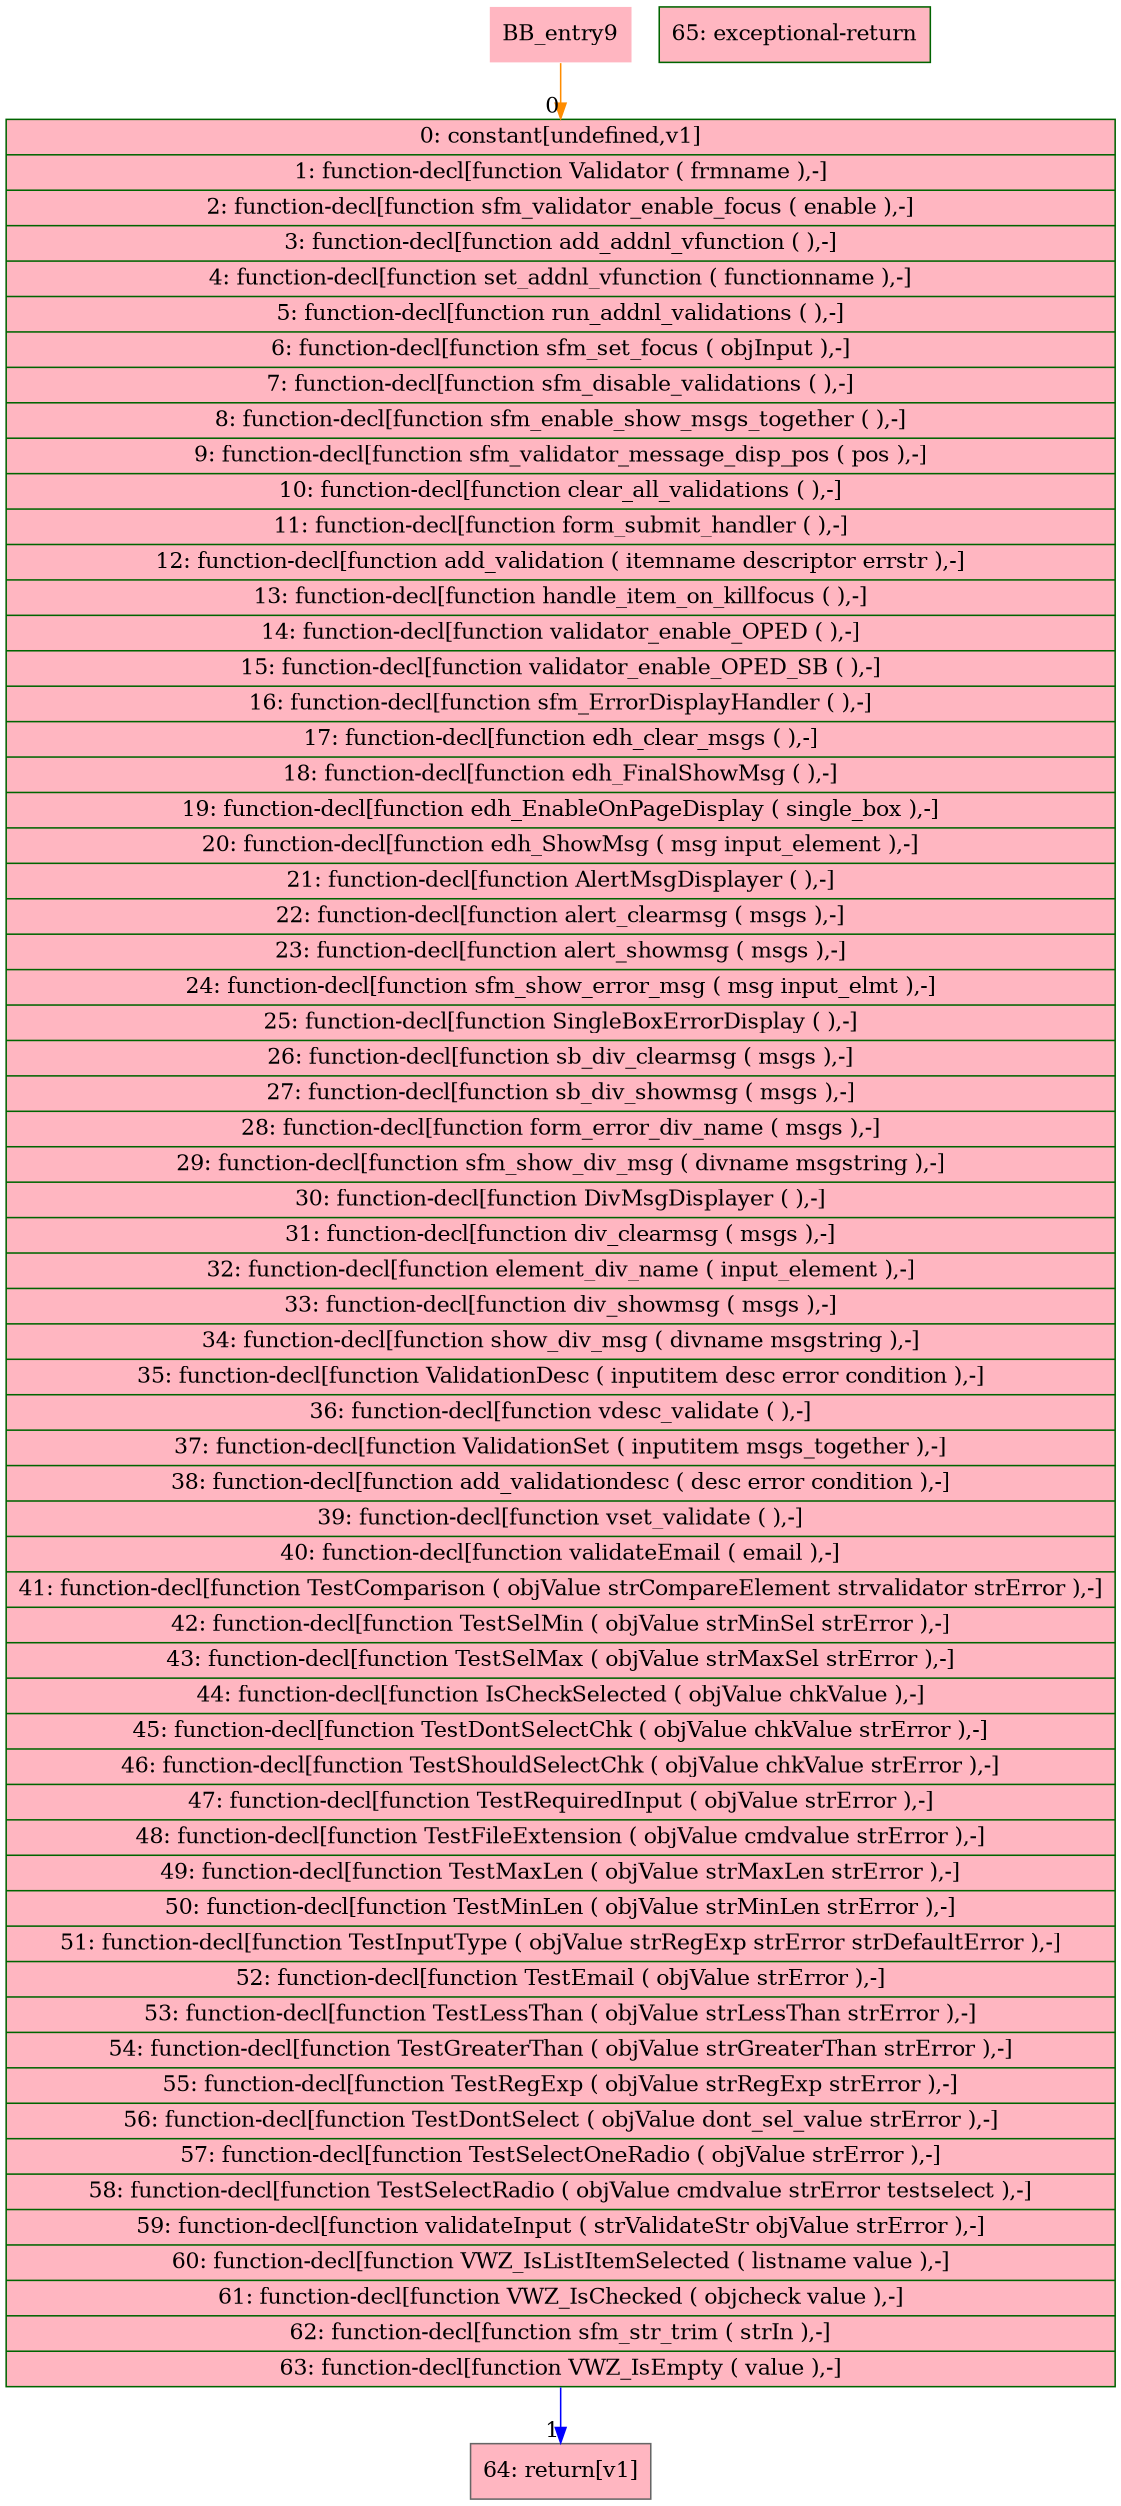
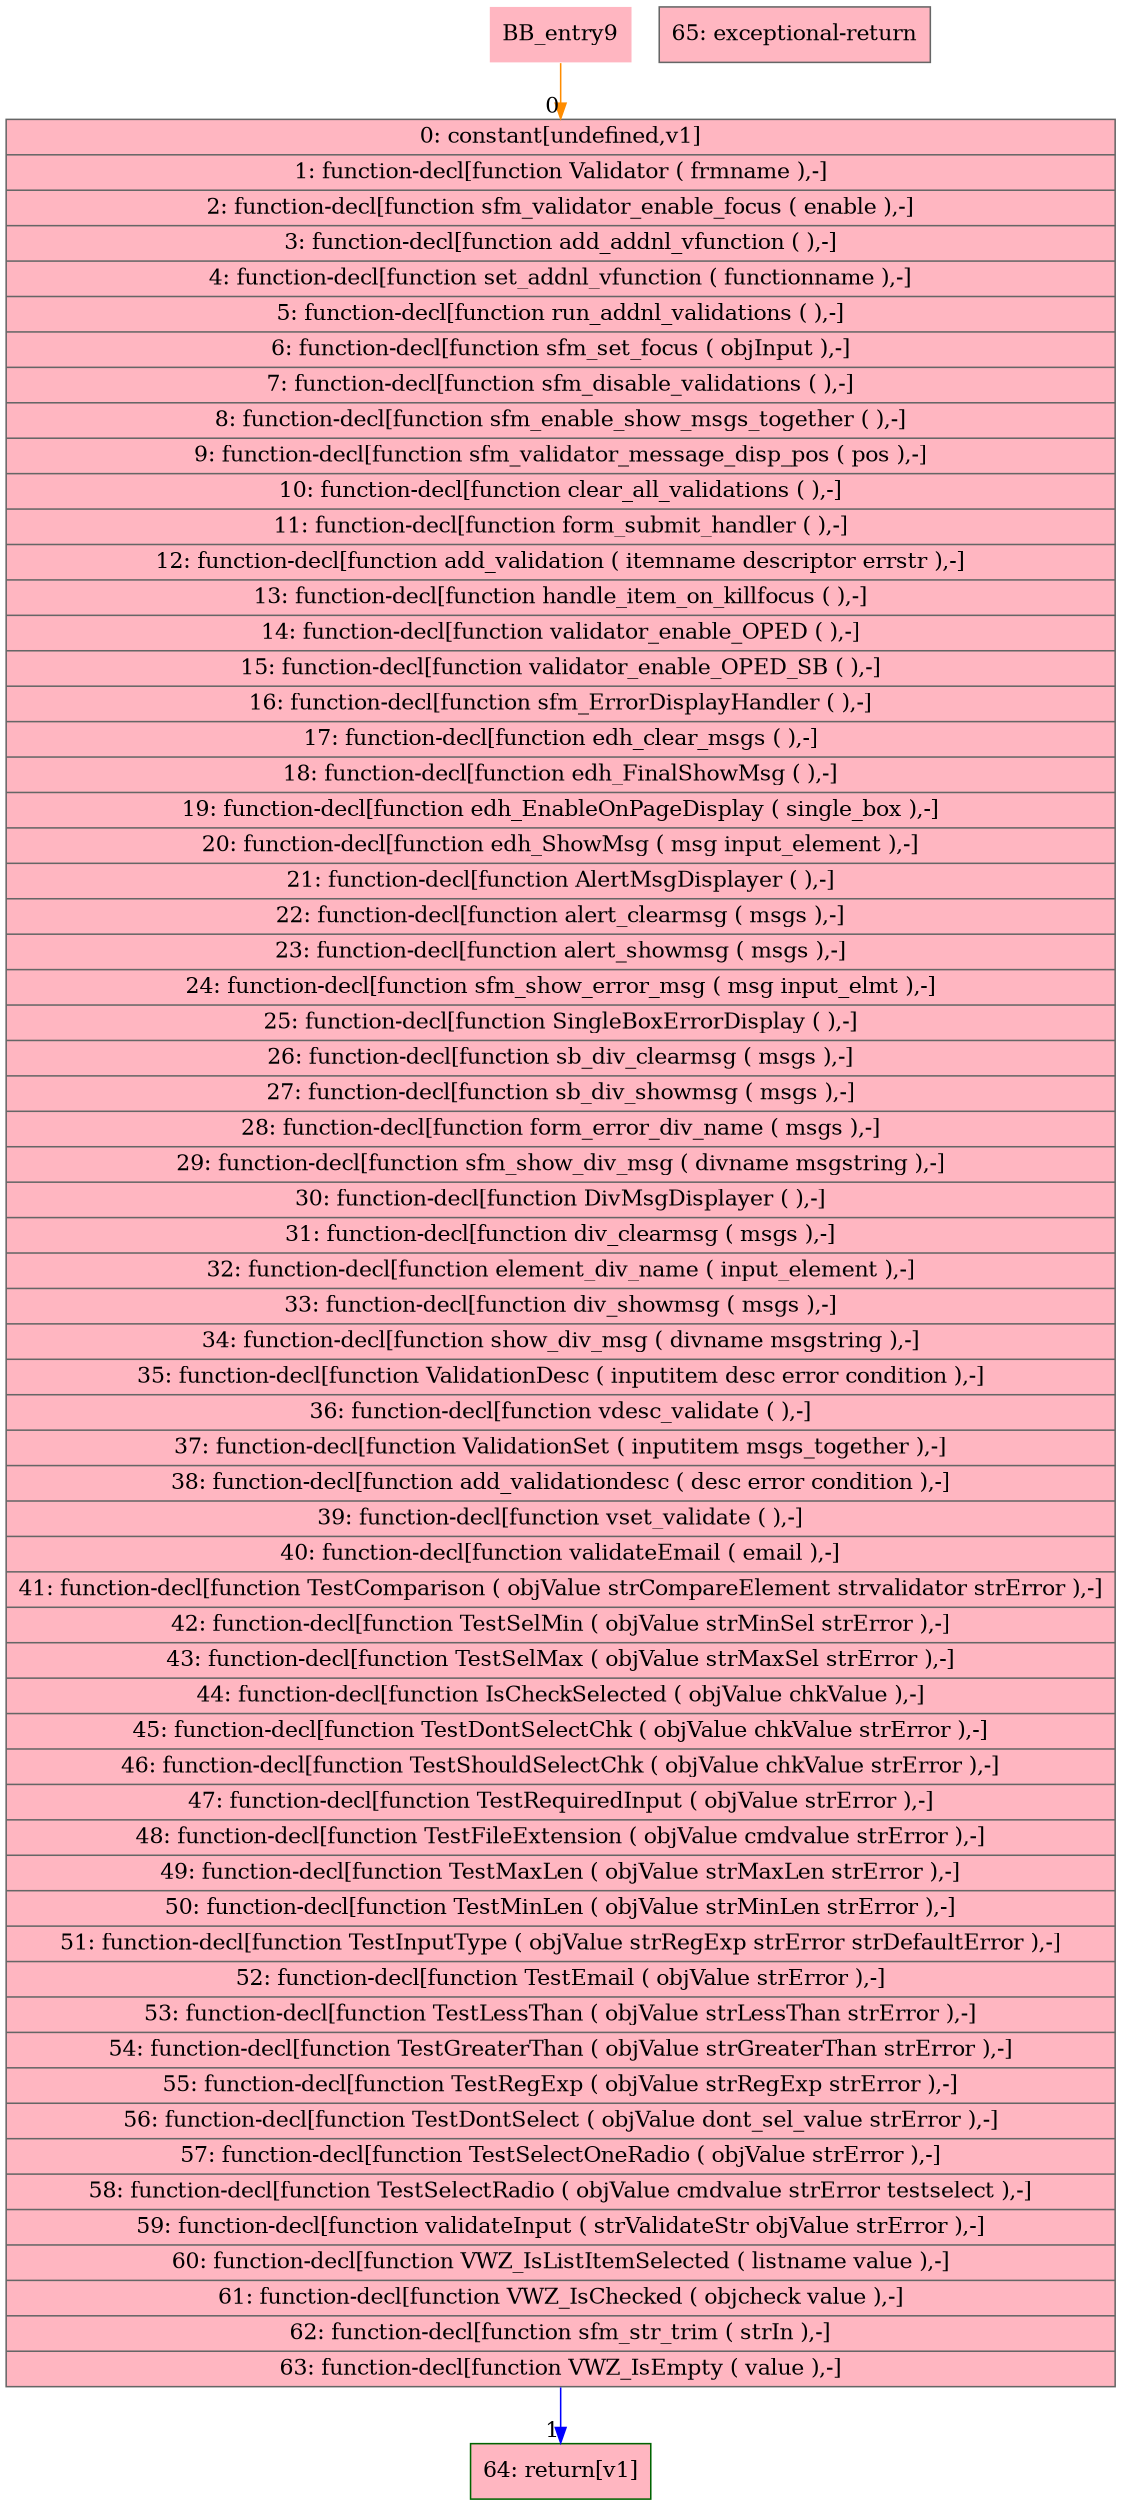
(795, 35) -> (795, 35)
(561, 1253) -> (561, 1253)
(561, 2471) -> (561, 2471)
